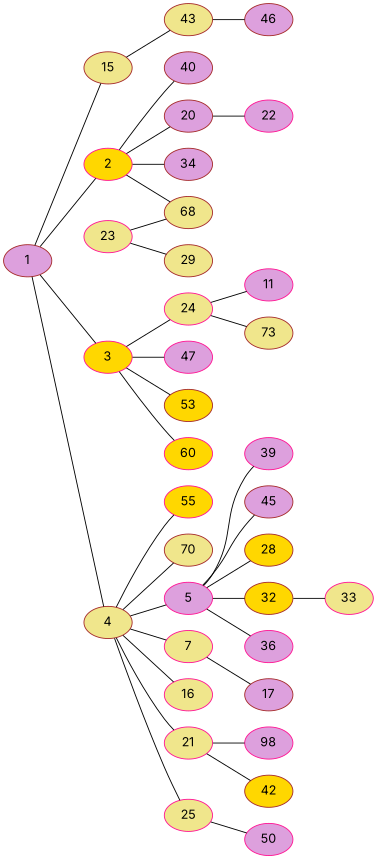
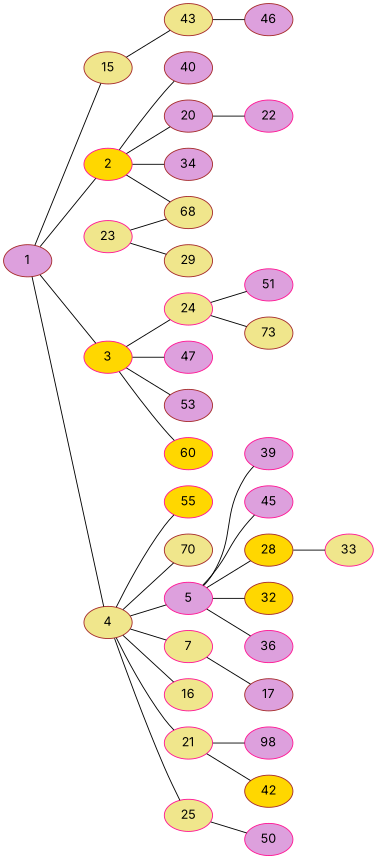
(269, 285) -> (269, 285)
(188, 405) -> (188, 405)
(269, 502) -> (269, 502)
(309, 598) -> (309, 550)
